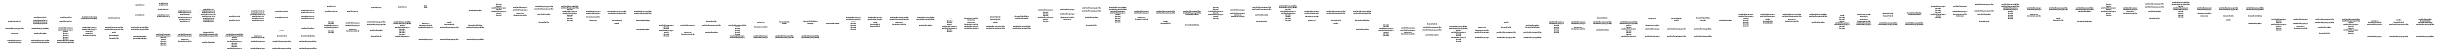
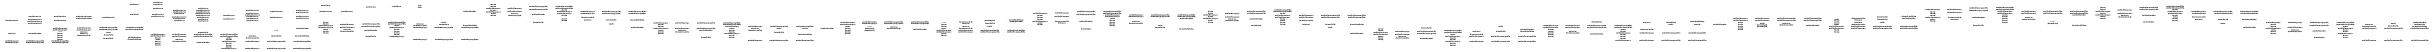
none -> (682, 23)
